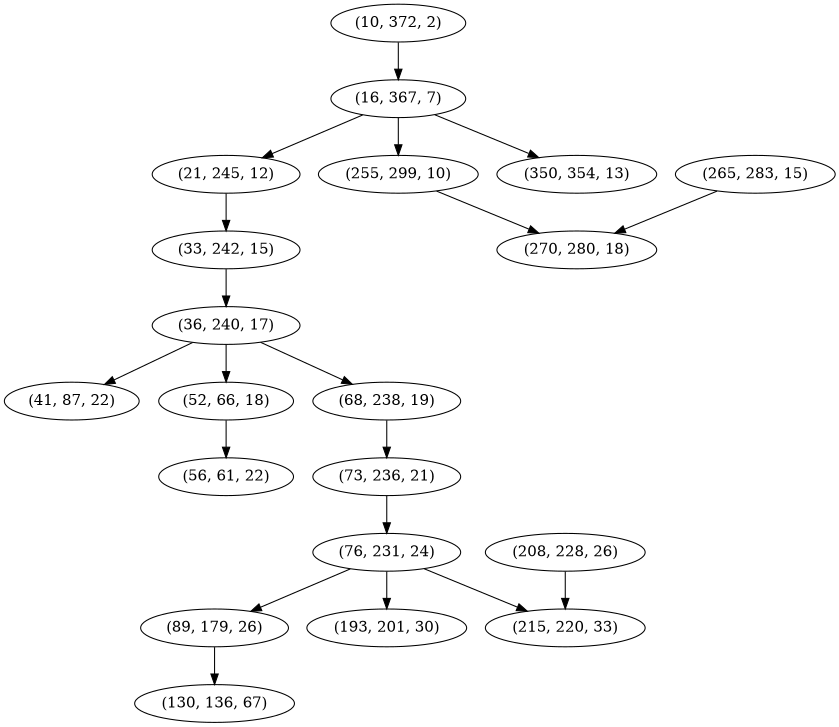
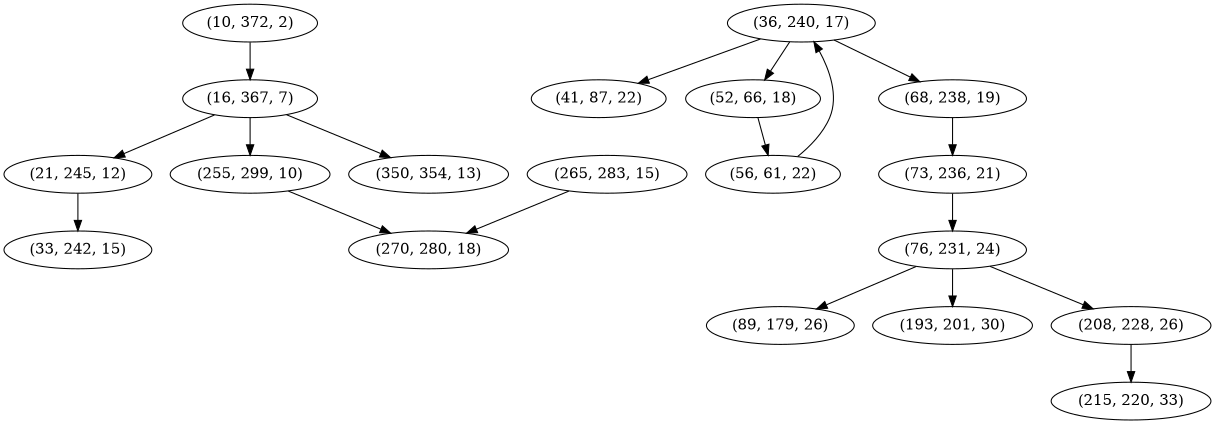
(226, 283) -> (832, 109)
(471, 588) -> (1037, 286)
(215, 703) -> none
